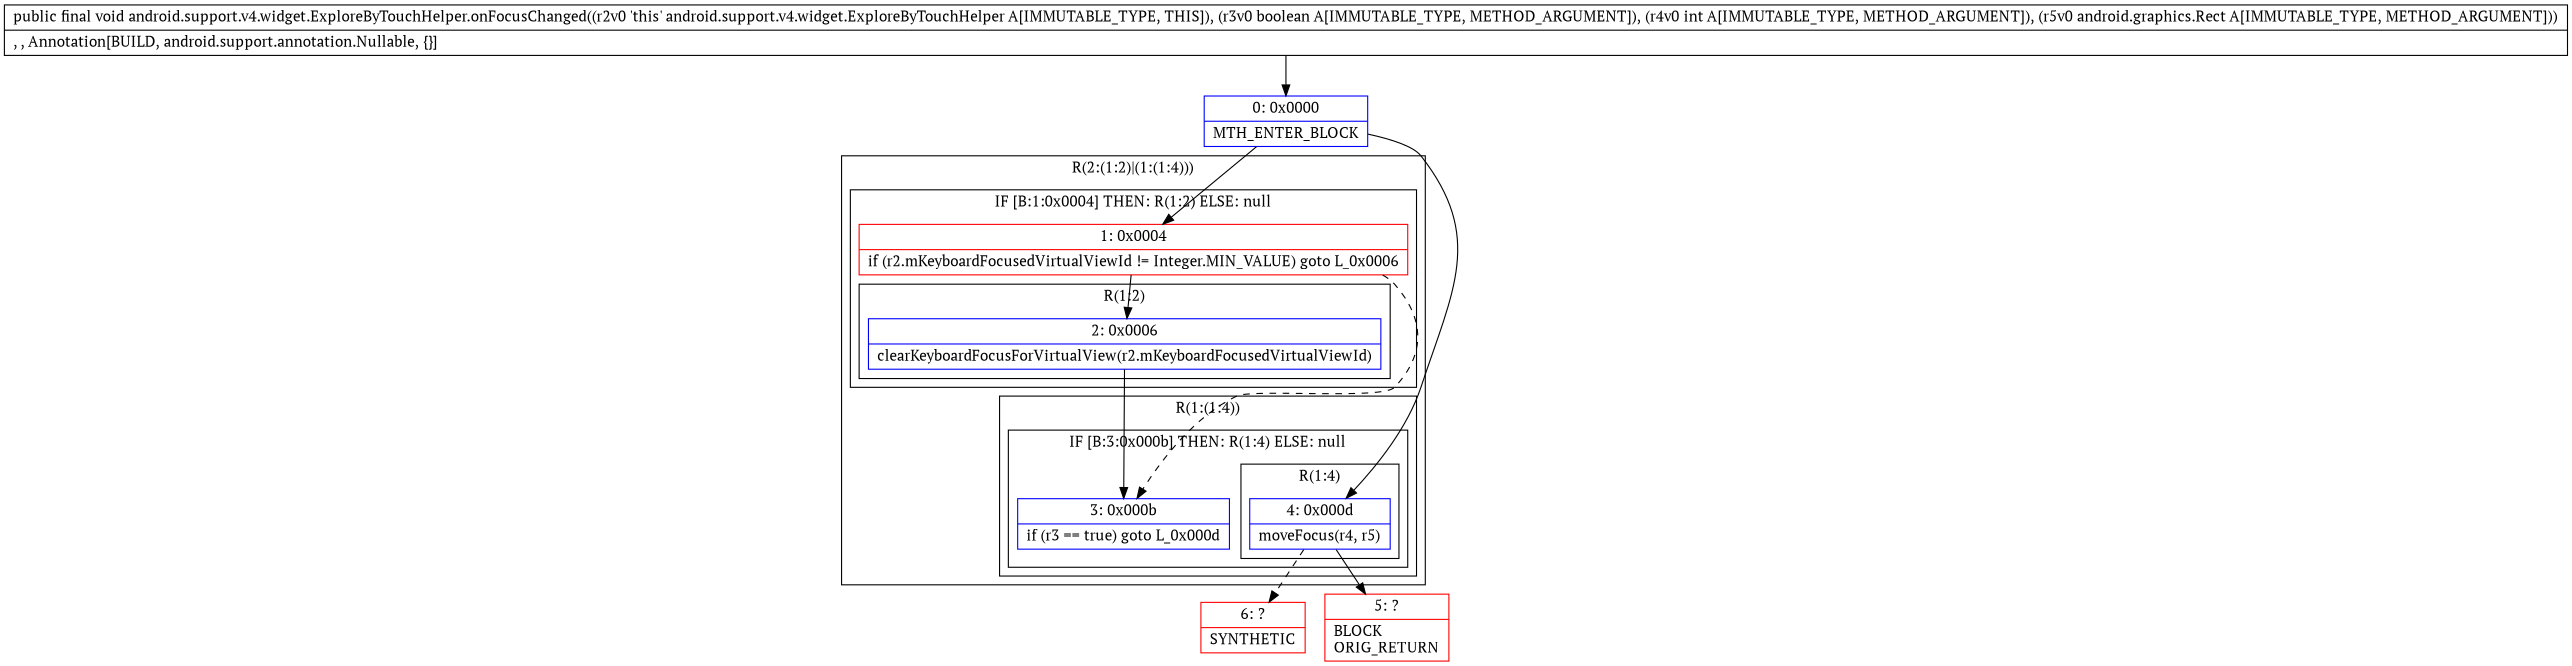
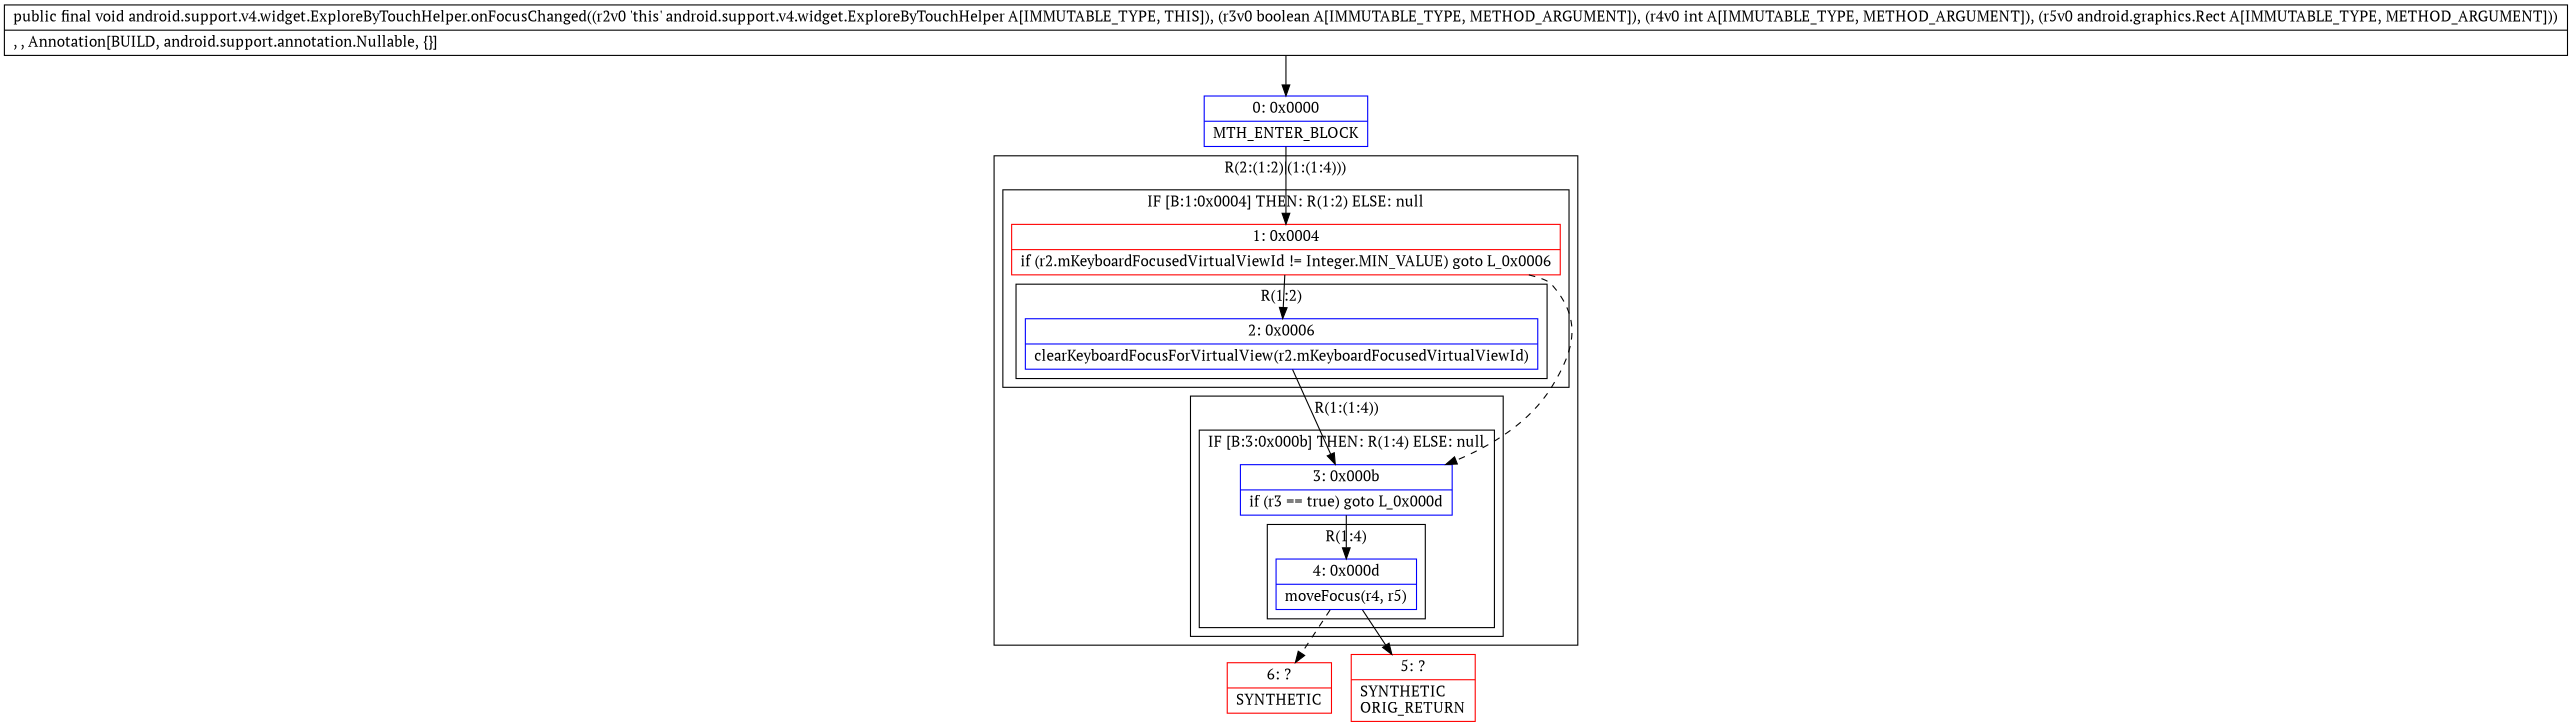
(1449, 302) -> (1346, 531)
(1358, 631) -> (1403, 692)
